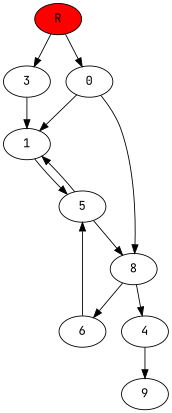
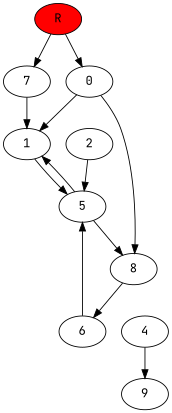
(27, 82) -> (27, 82)
none -> (89, 144)
(138, 296) -> none
